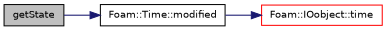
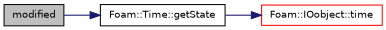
(34, 15) -> (34, 15)
(163, 15) -> (163, 15)
